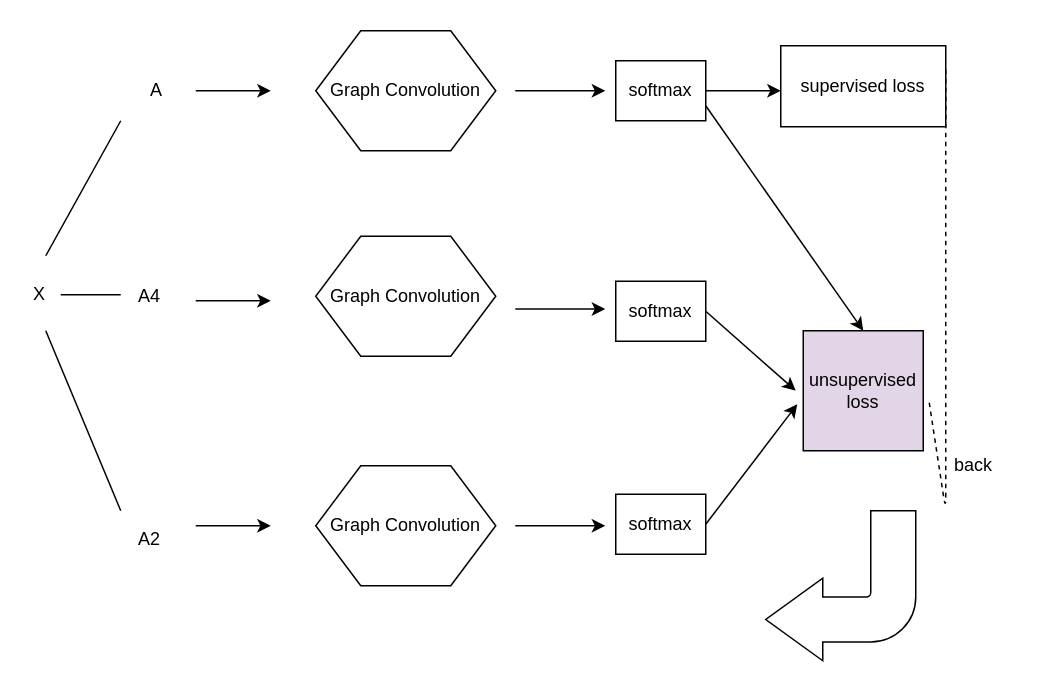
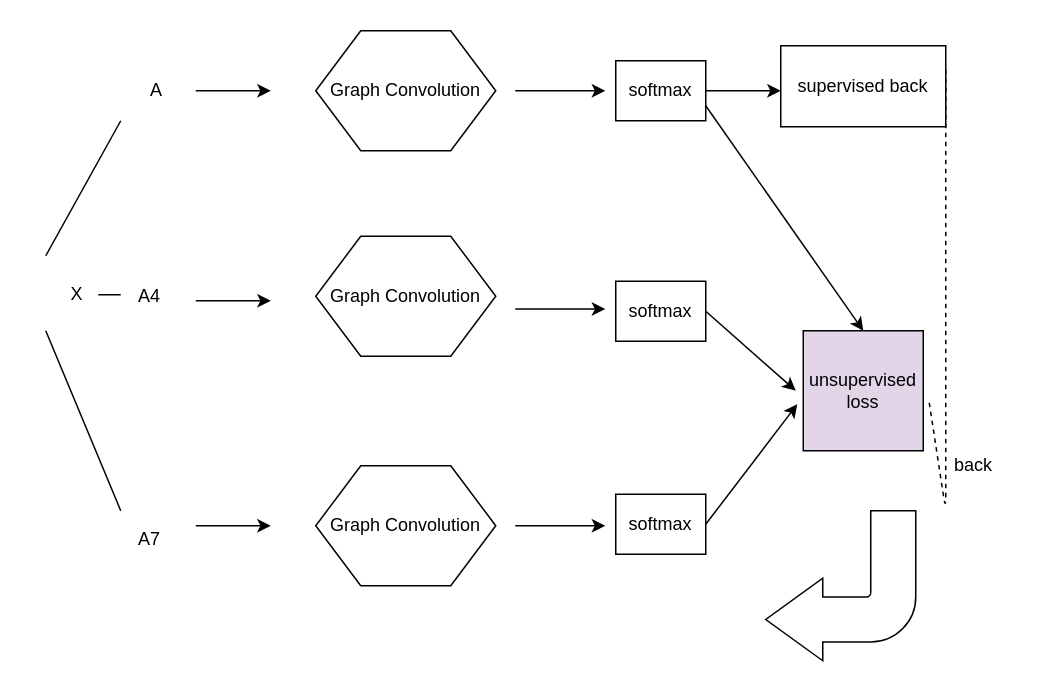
(863, 86) -> (863, 86)
(46, 295) -> (83, 295)
(149, 540) -> (149, 540)
